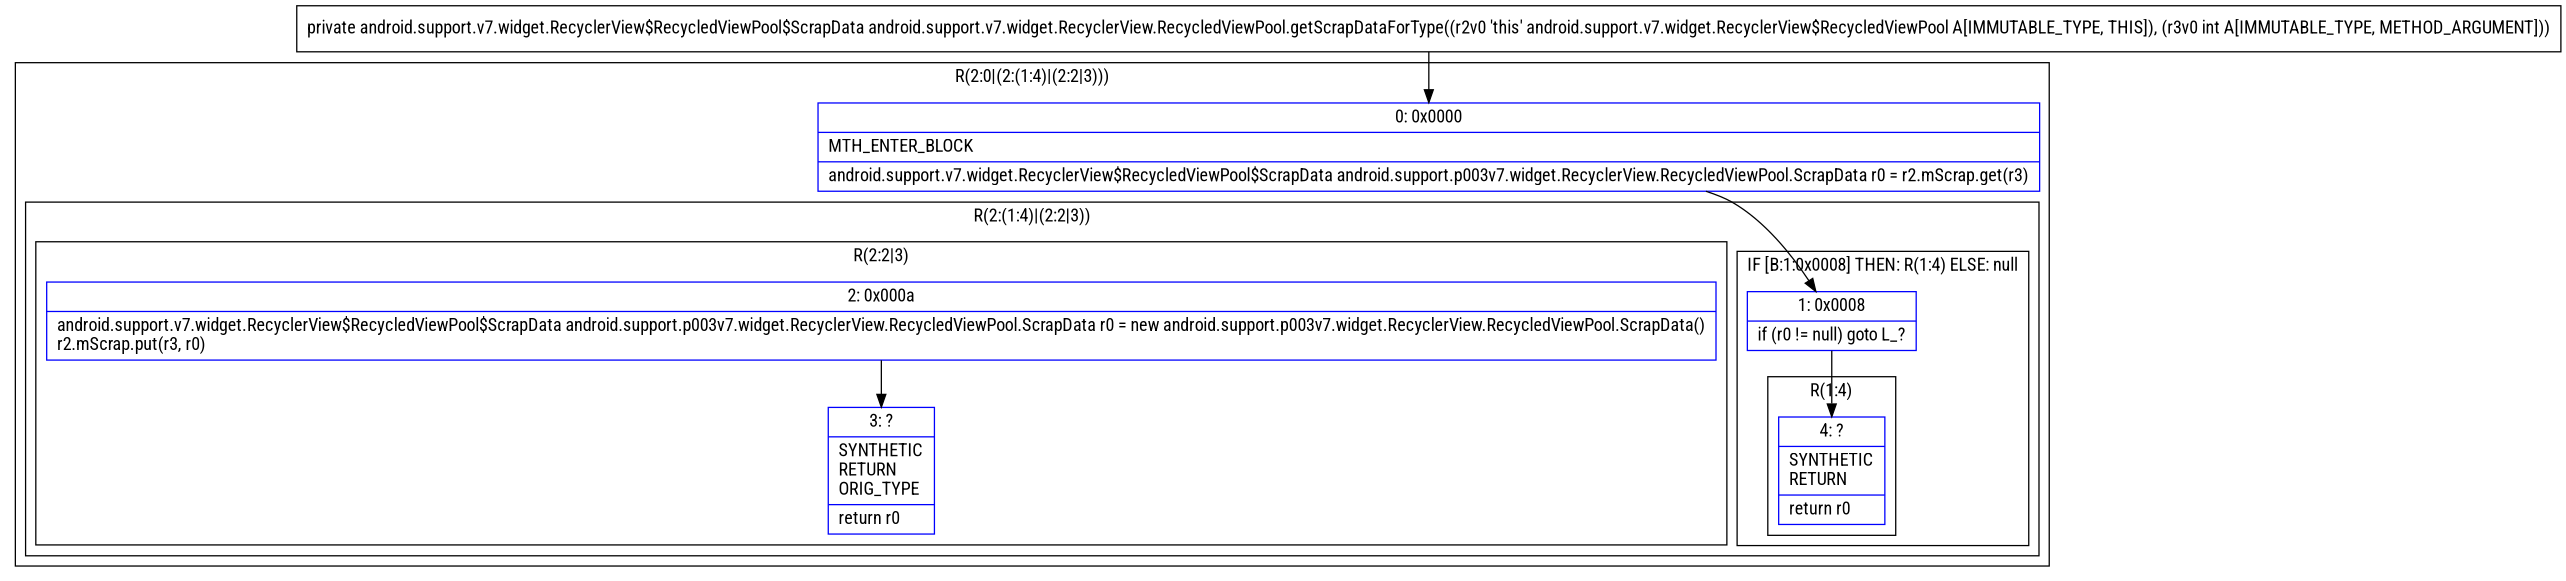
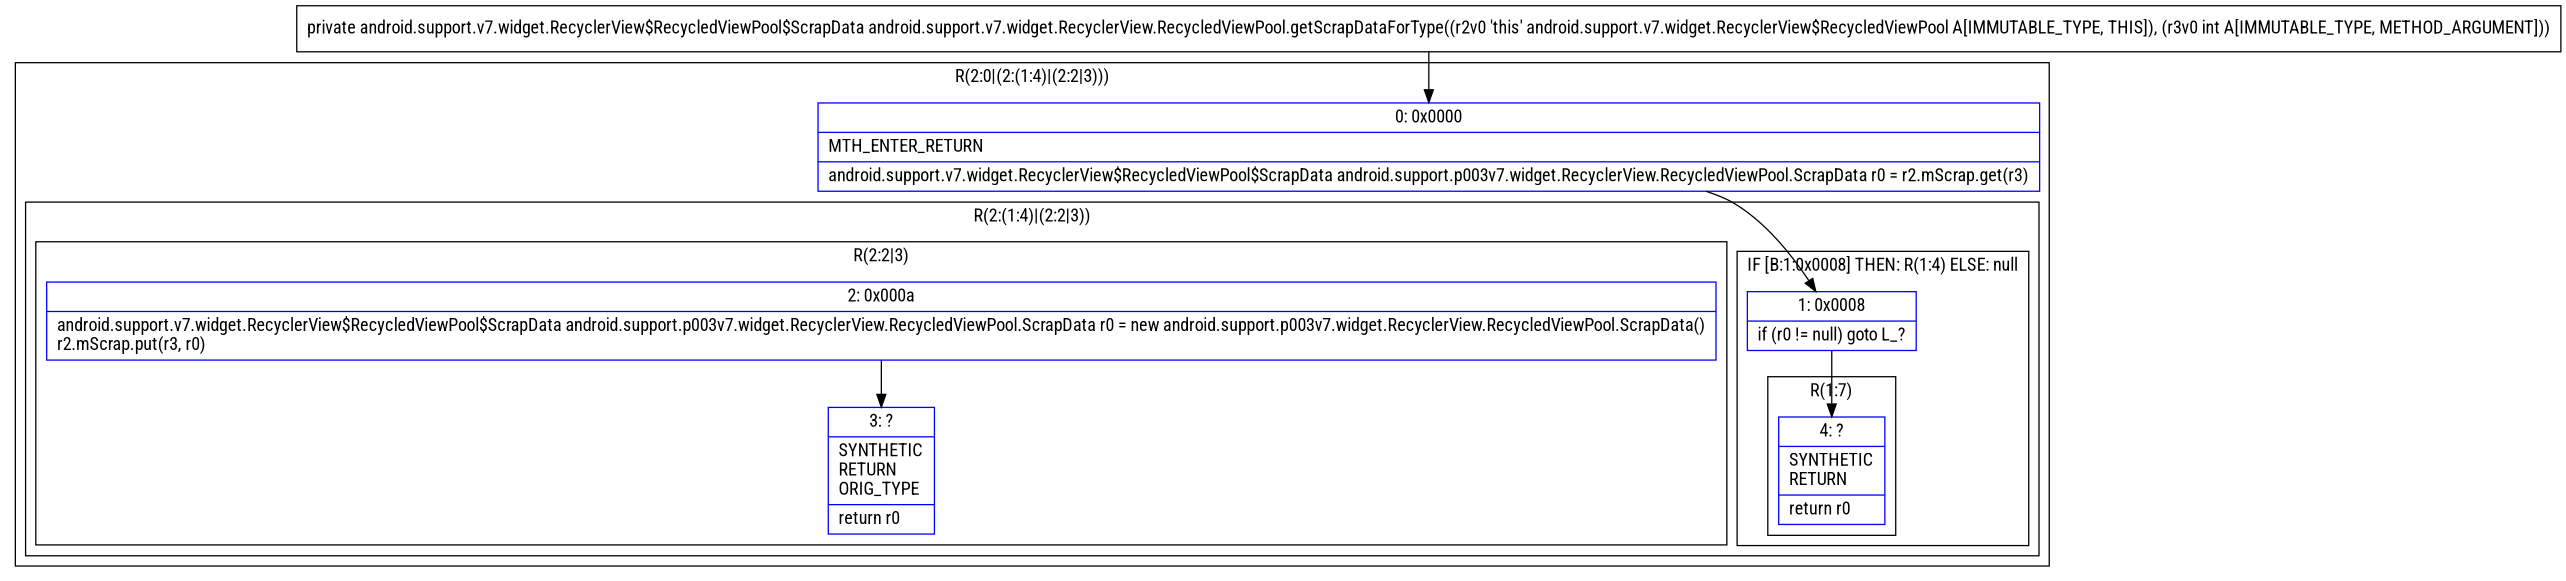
(901, 146) -> (906, 146)
(1832, 391) -> (1832, 391)
